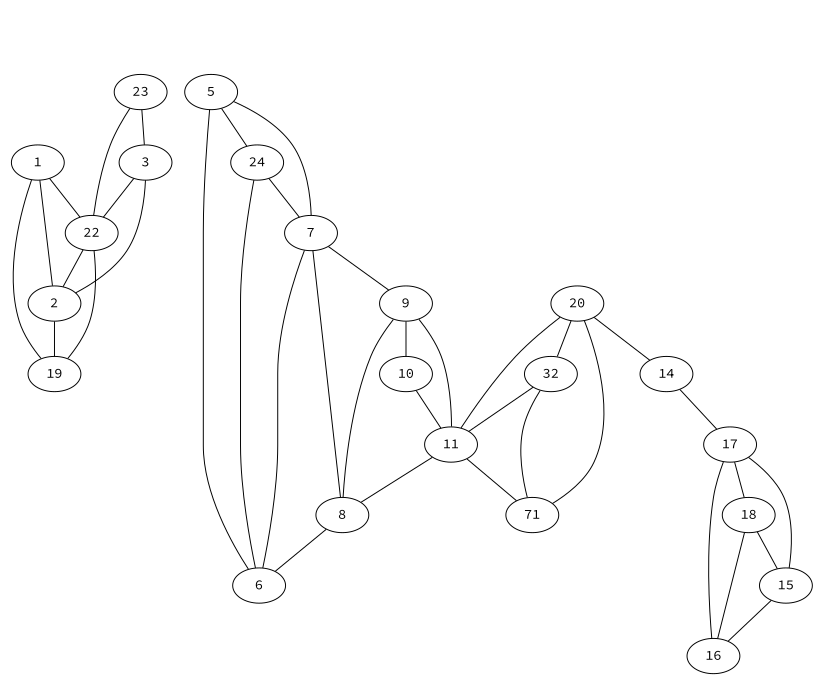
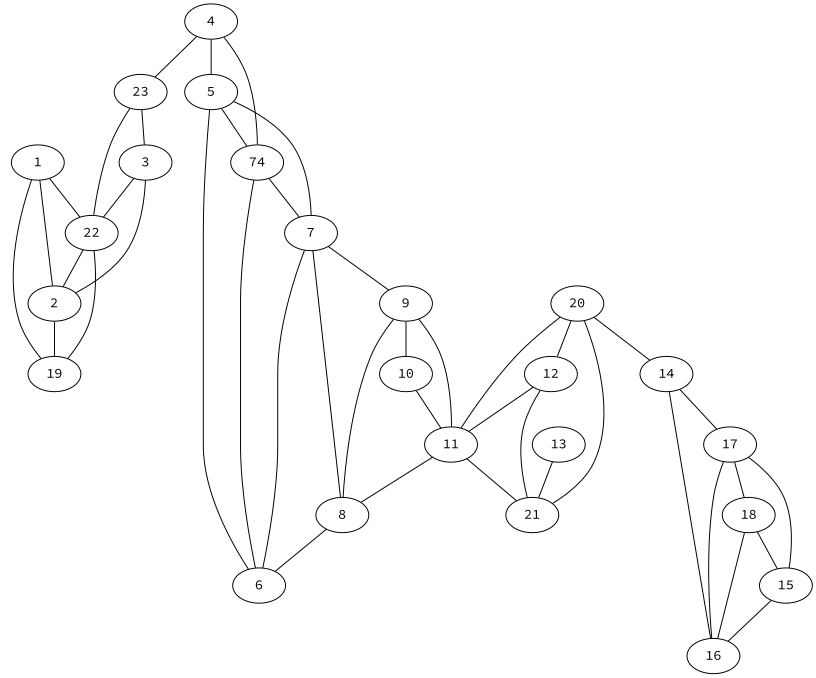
none -> (211, 22)
(257, 163) -> (257, 163)
(551, 374) -> (551, 374)
none -> (559, 445)
(532, 515) -> (532, 515)
none -> (690, 515)
